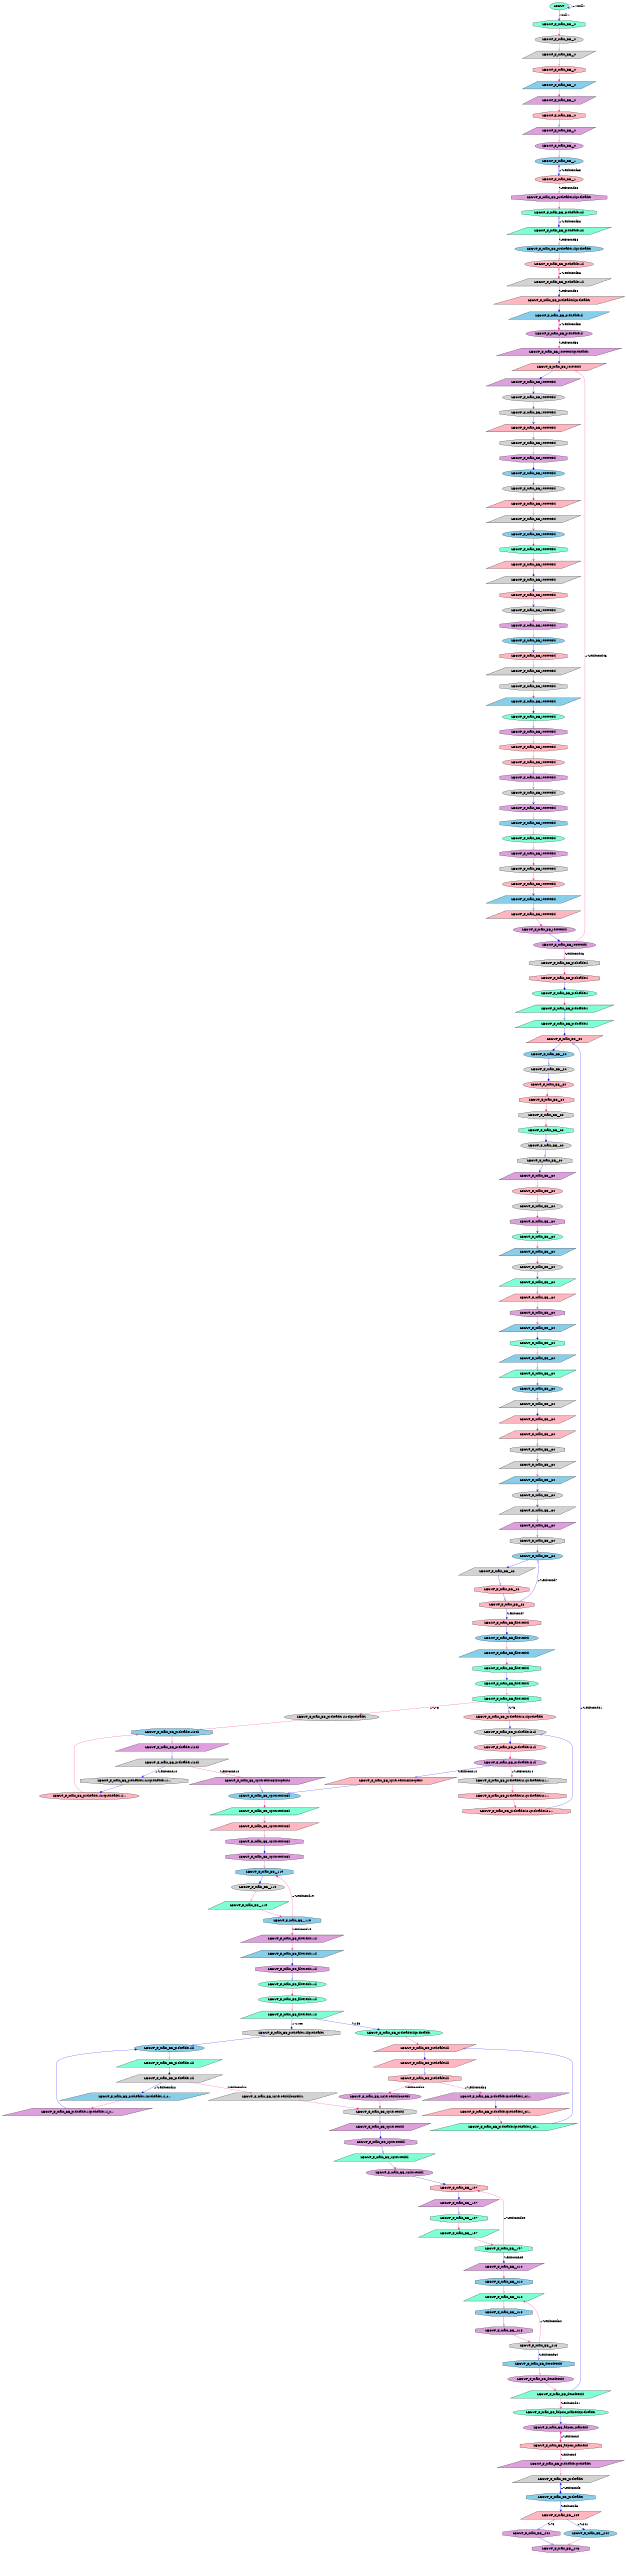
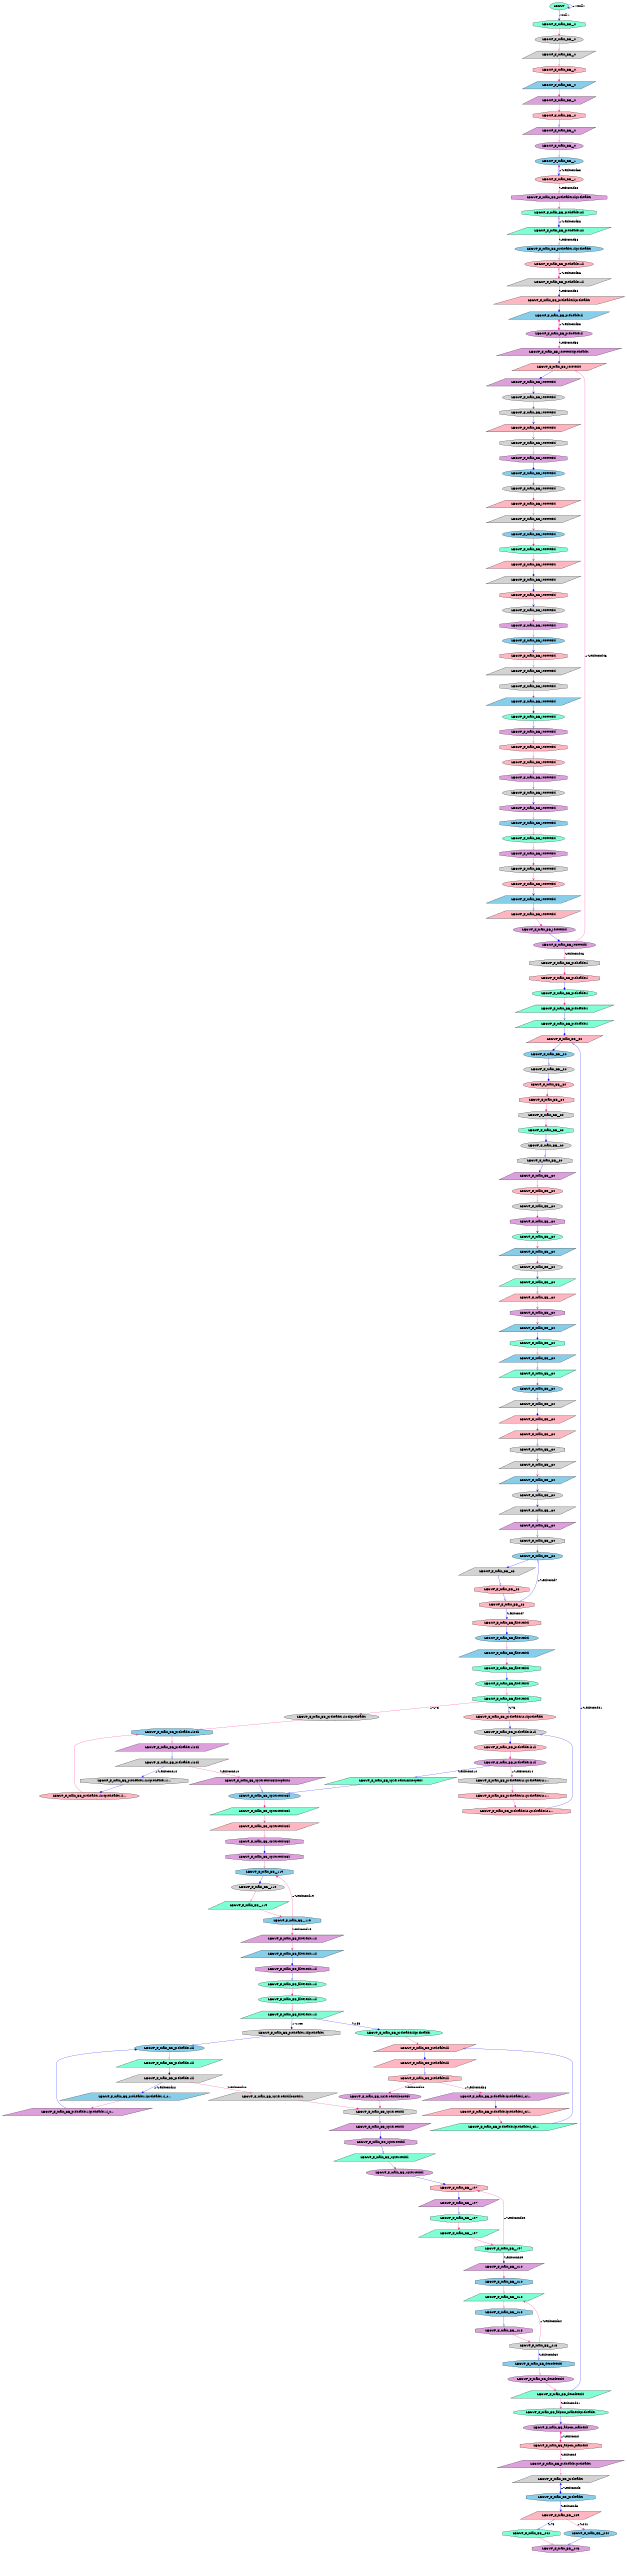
(391, 1781) -> (391, 1781)
(575, 2524) -> (575, 2524)
(531, 2534) -> (531, 2534)
(545, 2541) -> (545, 2541)
(577, 2541) -> (577, 2541)
